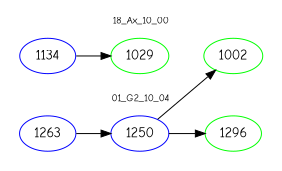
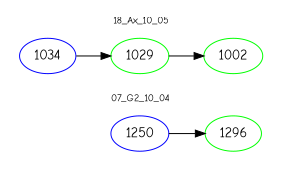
(141, 21) -> (141, 21)
(48, 56) -> (48, 56)
(183, 98) -> (181, 56)
(141, 99) -> (141, 99)
(48, 134) -> none
